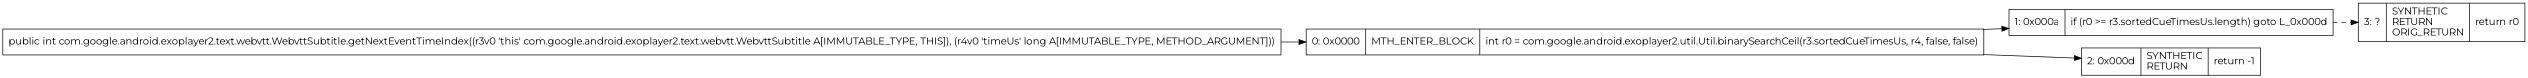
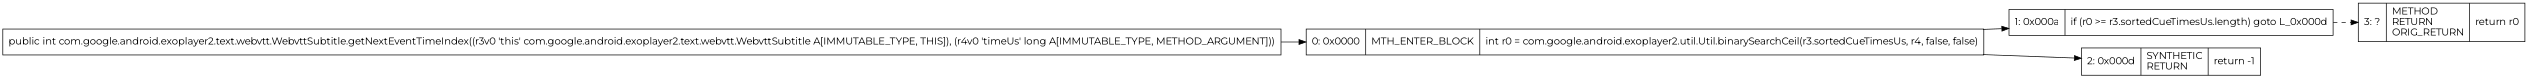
(2420, 12) -> (2415, 12)
